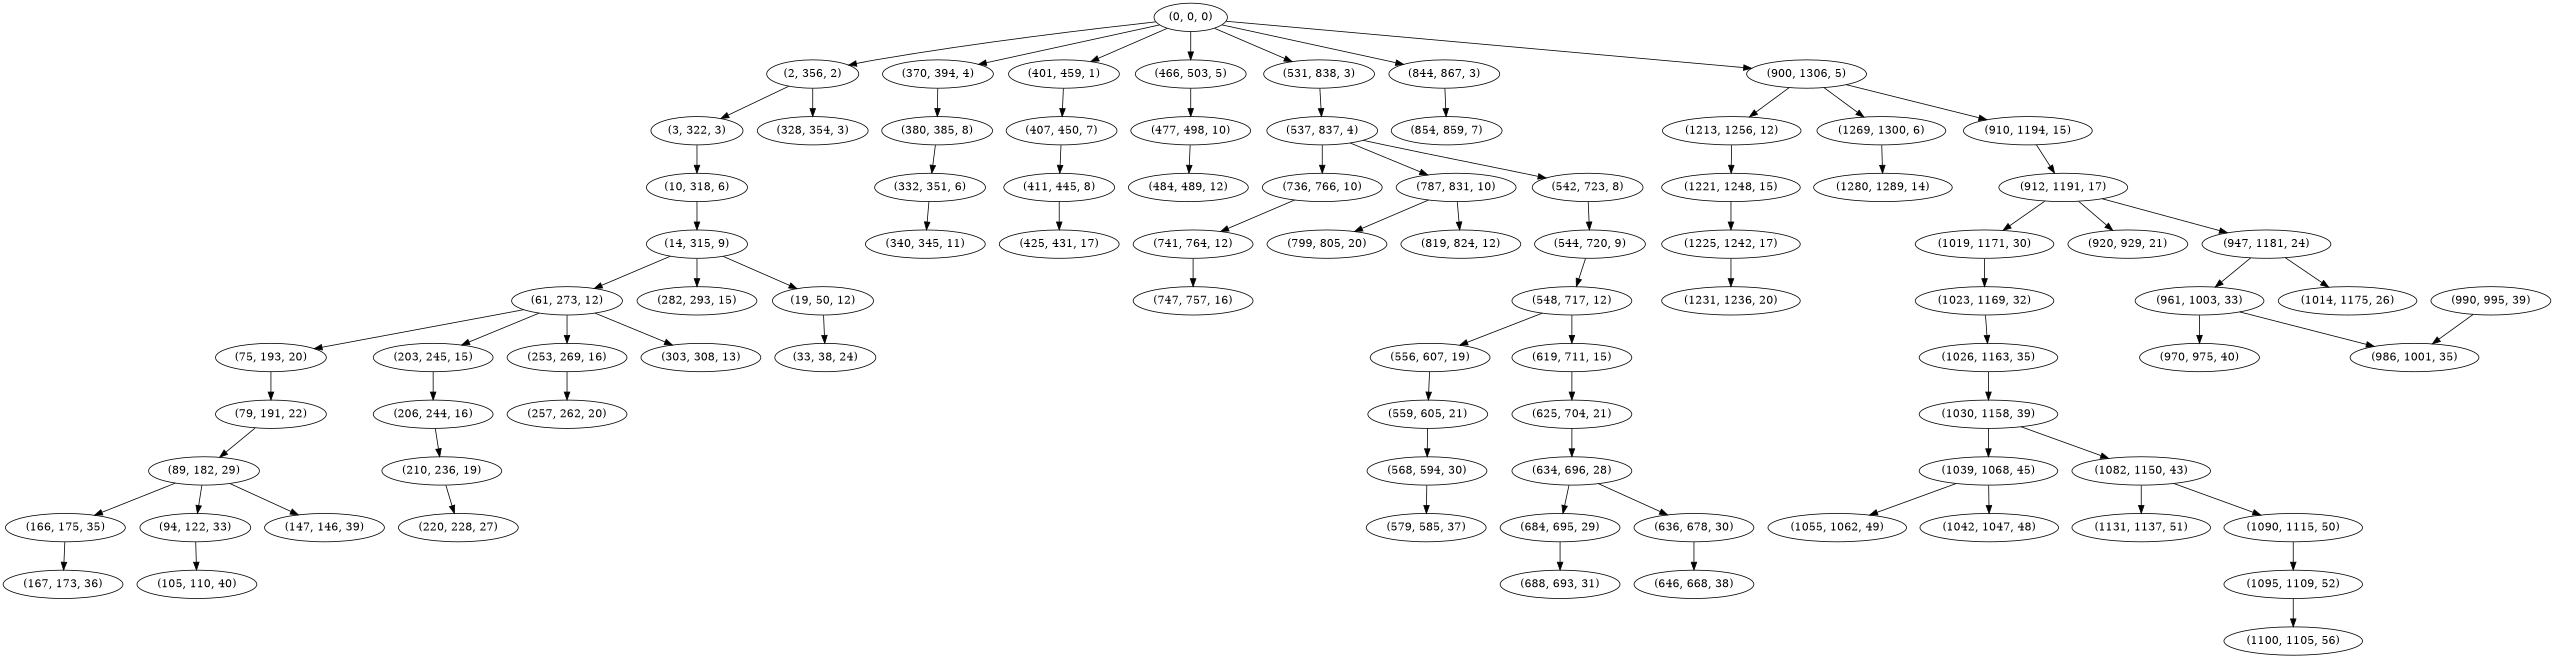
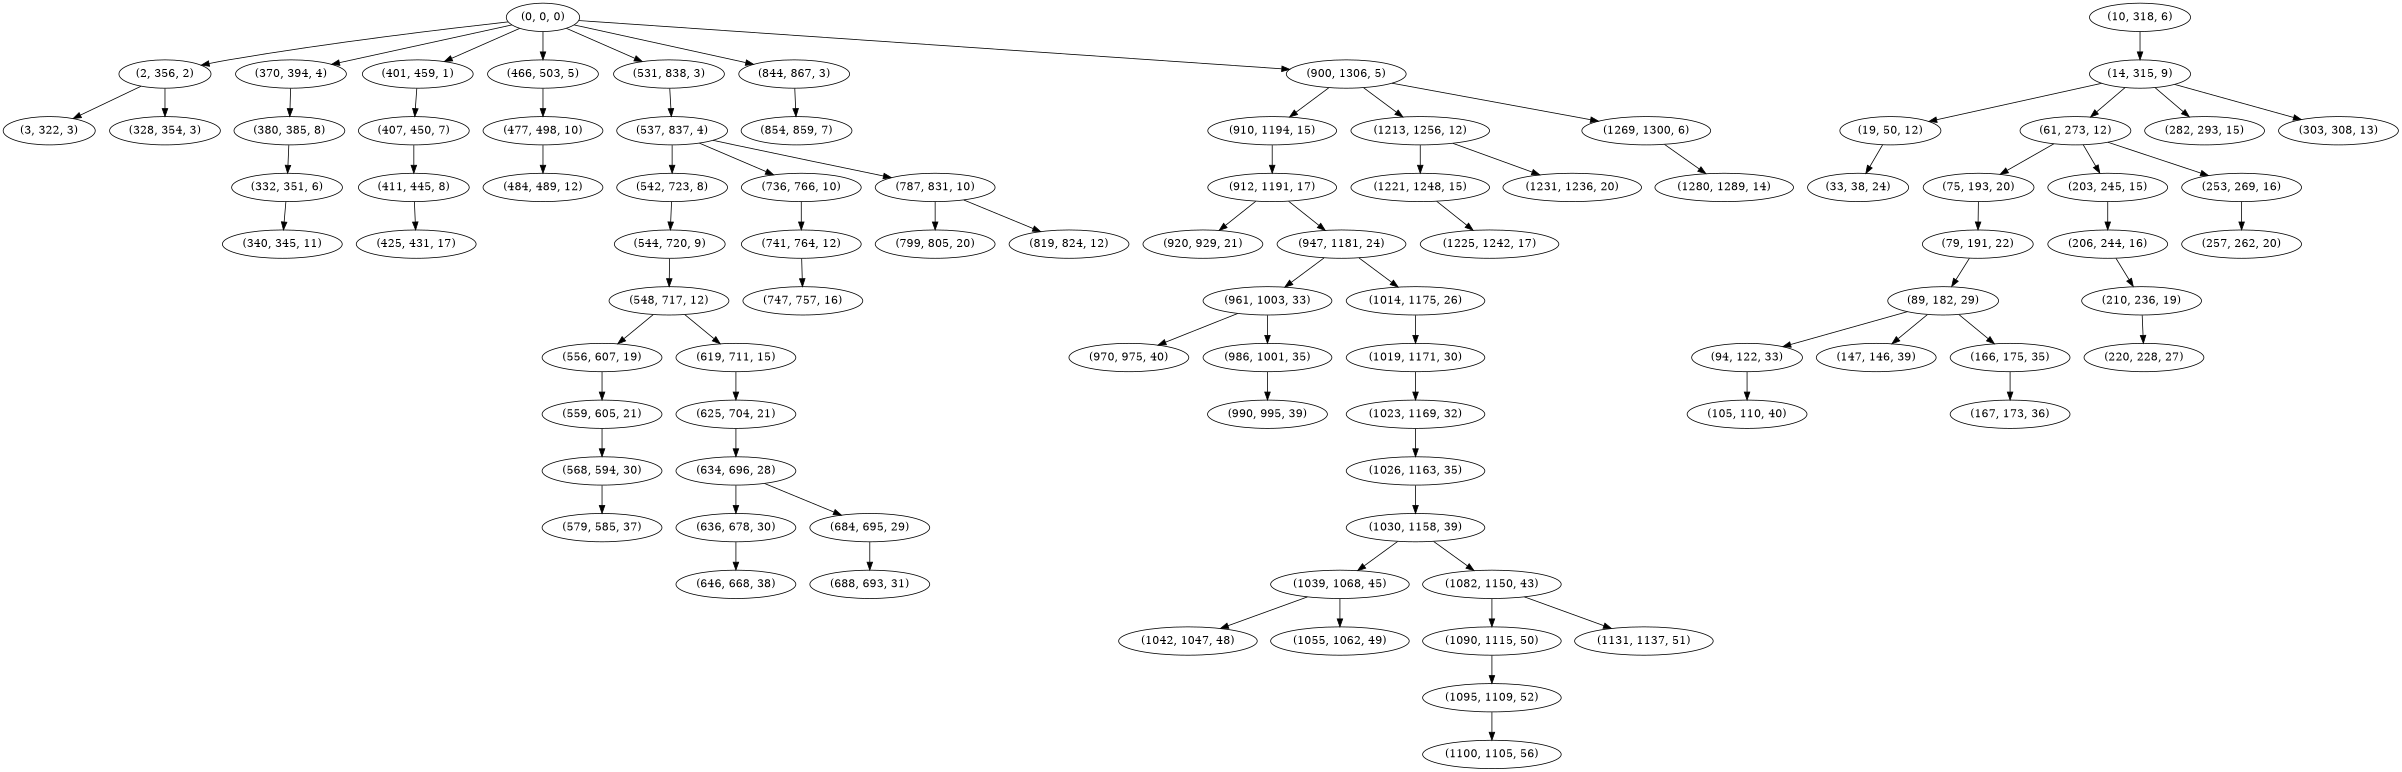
(697, 155) -> none
(2027, 213) -> (1416, 325)
(1731, 269) -> (1493, 158)
(2456, 327) -> (1267, 382)
(630, 328) -> (2234, 101)
